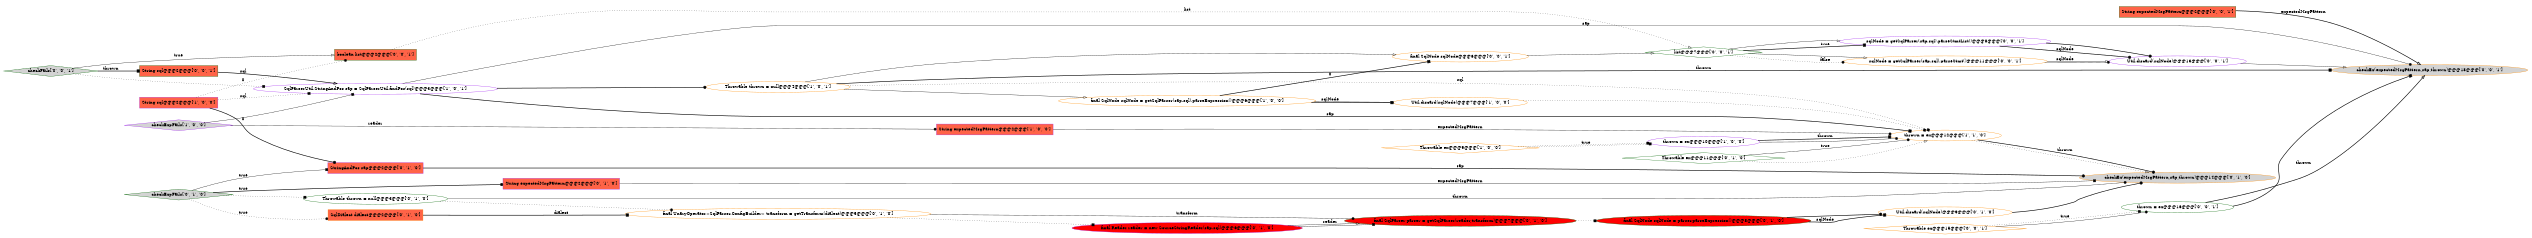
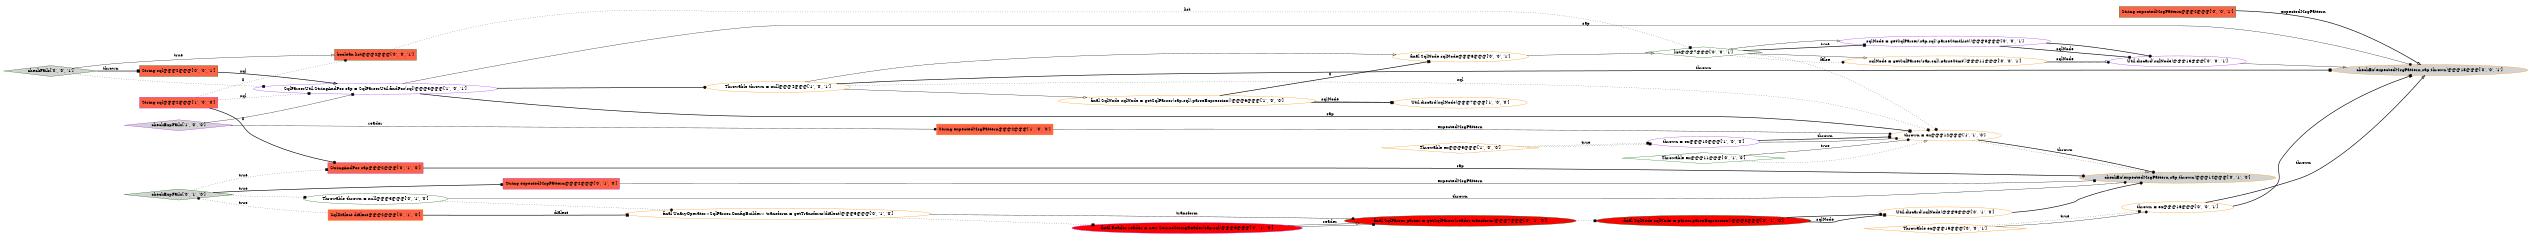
(1040, 12) -> (1040, 12)
(1724, 104) -> (1845, 78)
(995, 129) -> (995, 129)
(258, 176) -> (258, 176)
(2178, 207) -> (2178, 207)
(256, 217) -> (264, 208)
